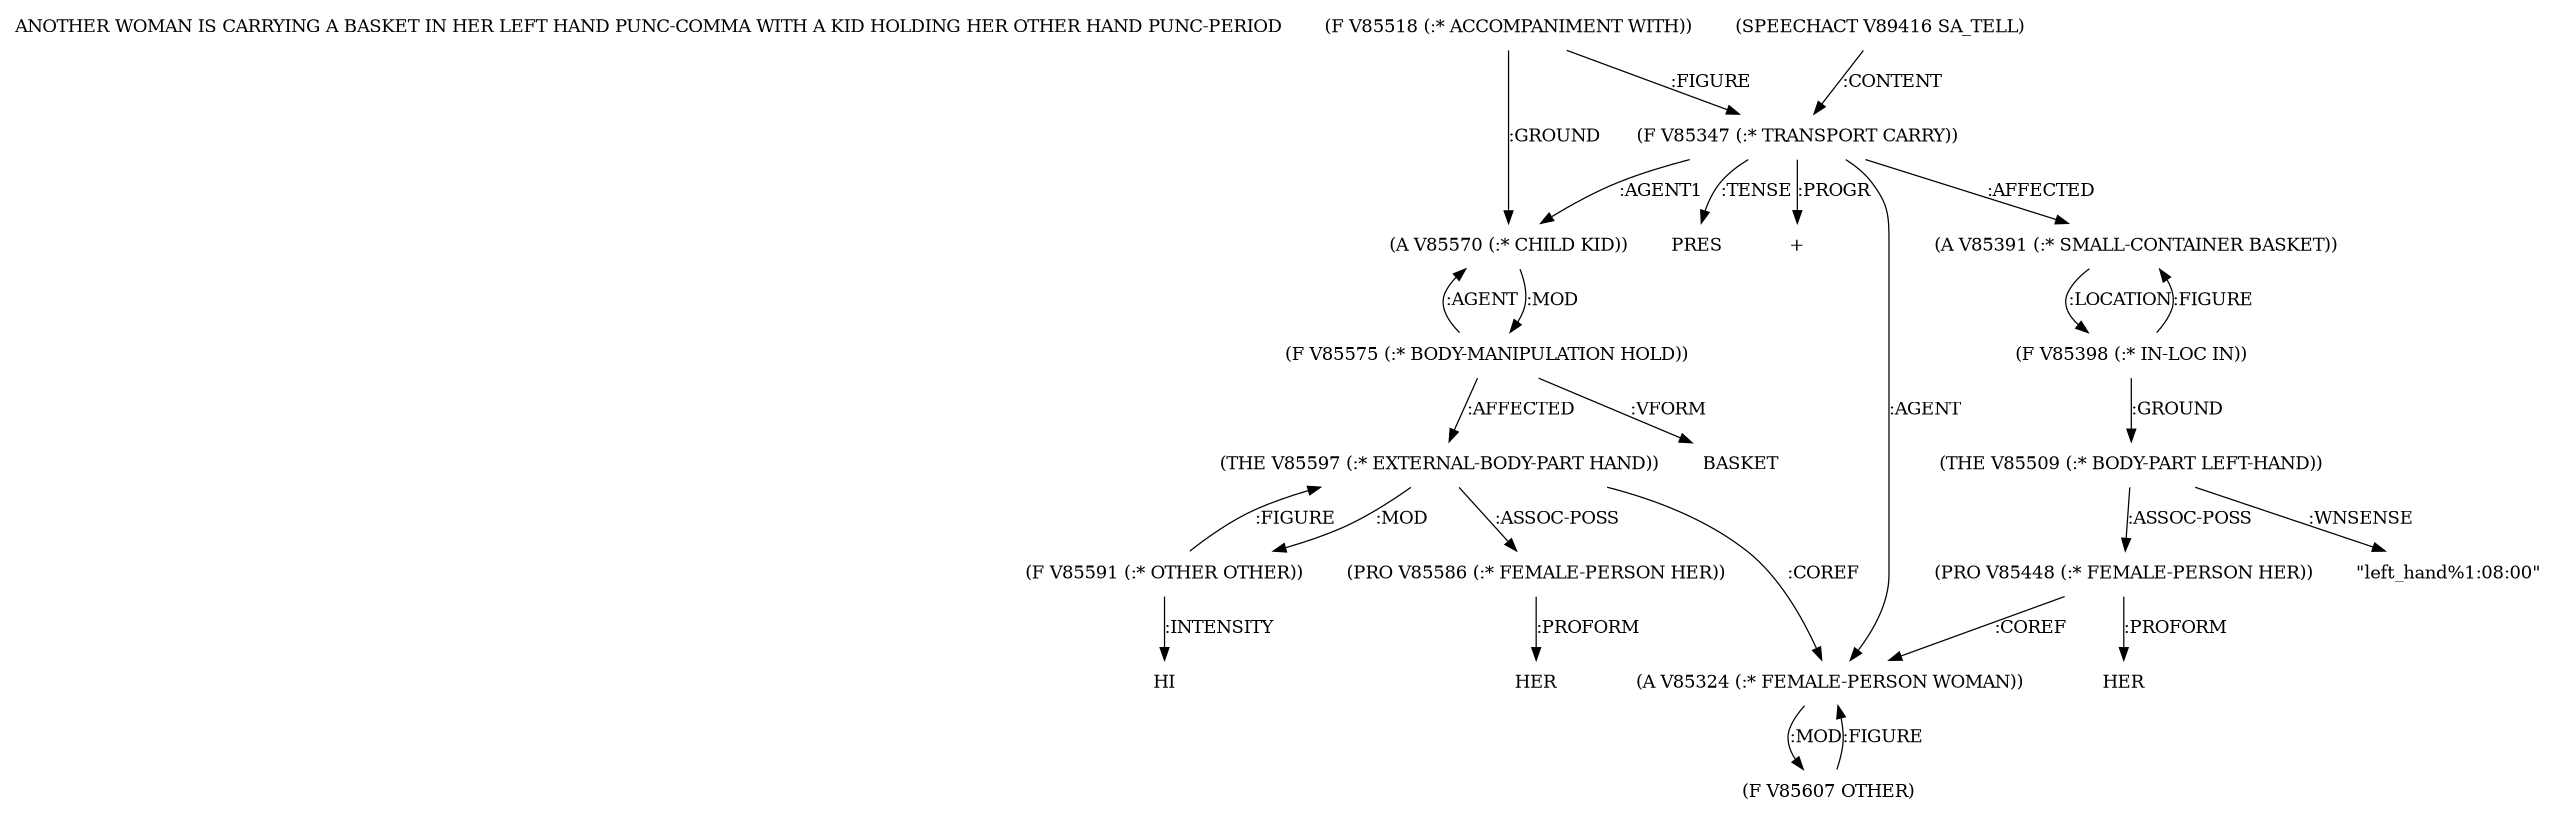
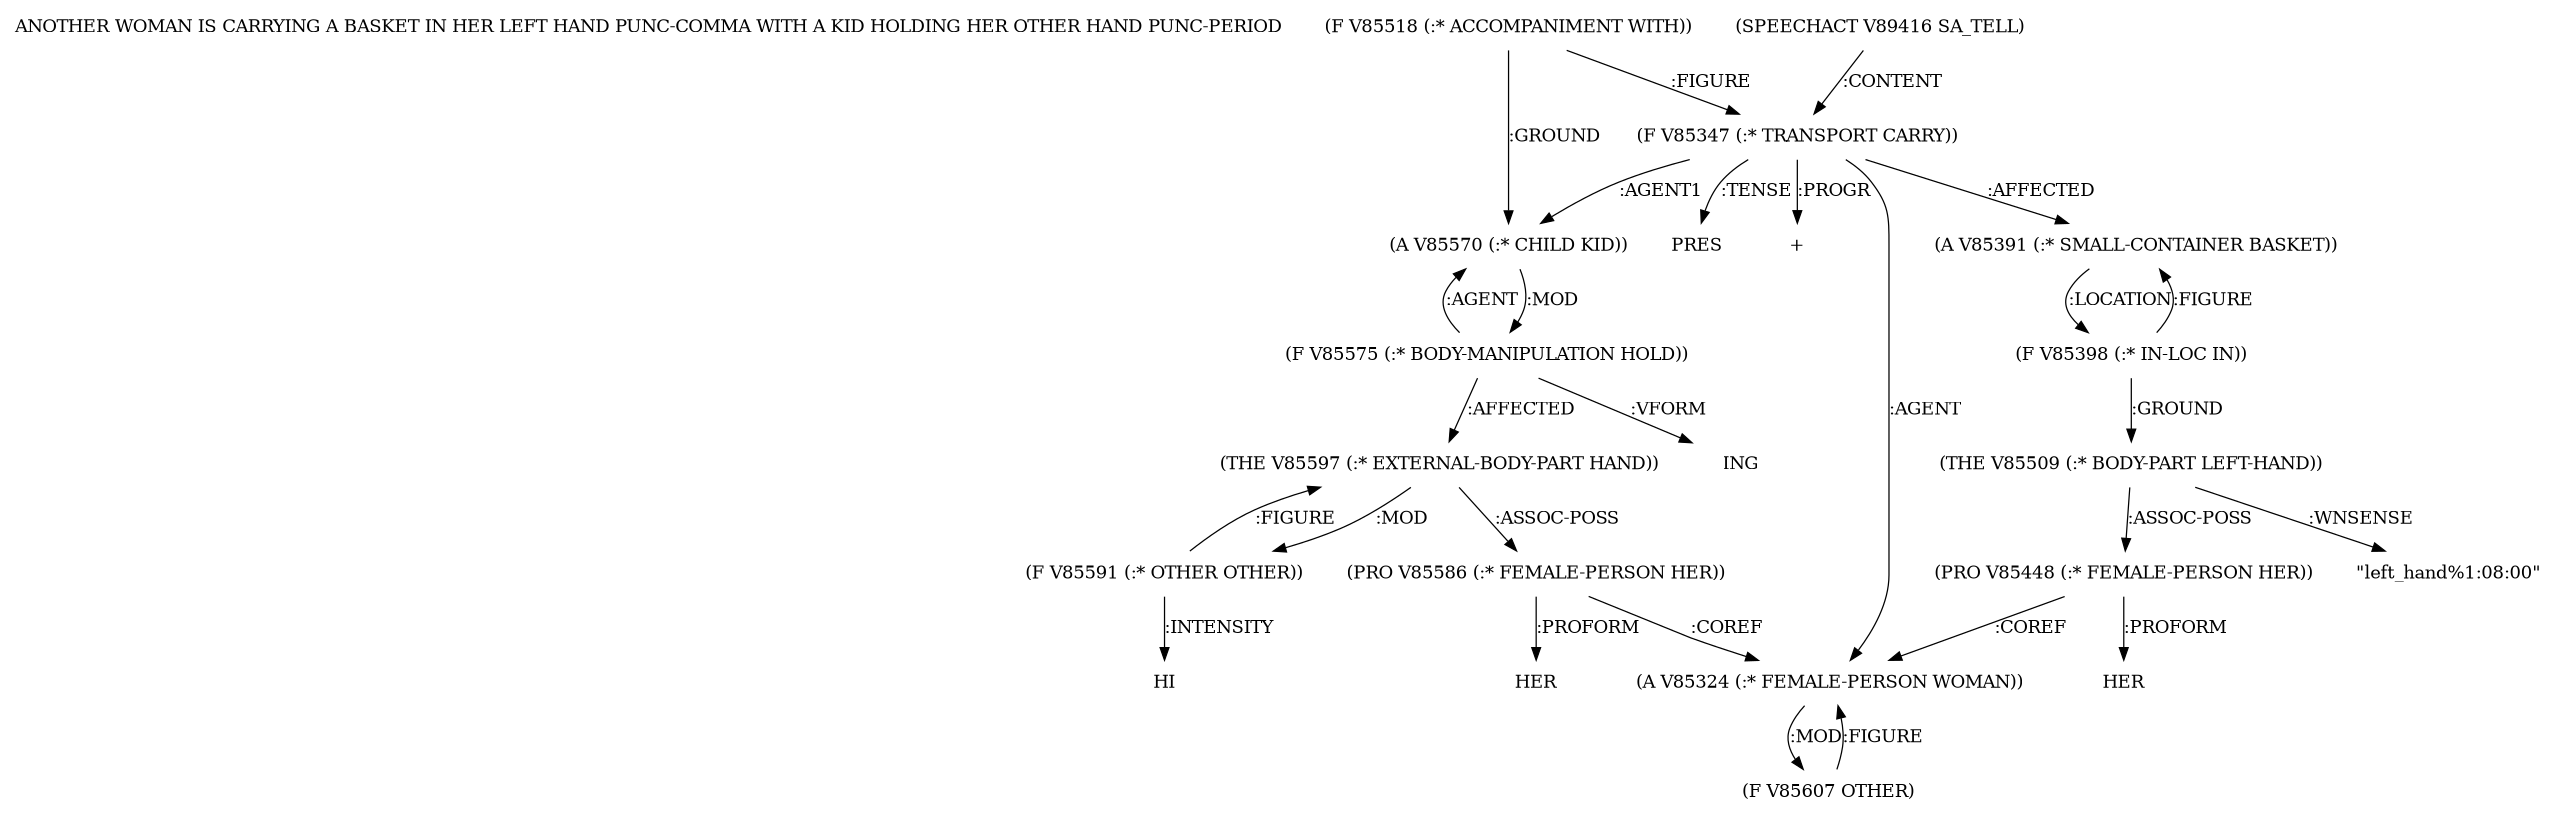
(1741, 465) -> (1741, 465)
(1733, 541) -> (1667, 628)
